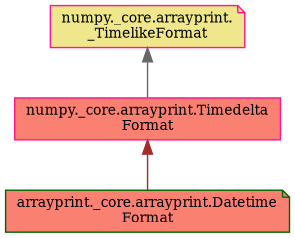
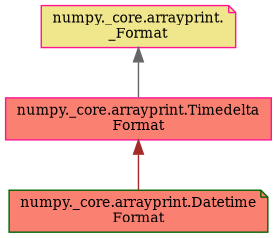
(148, 27) -> (138, 27)
(148, 211) -> (138, 211)
